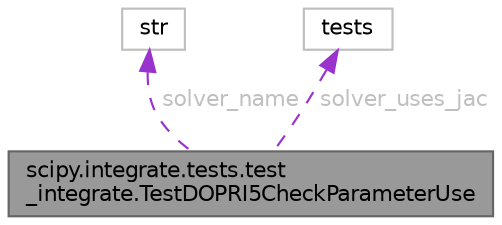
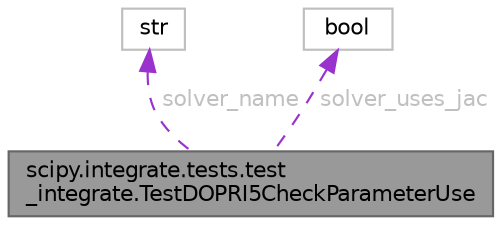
(348, 29) -> (348, 29)
